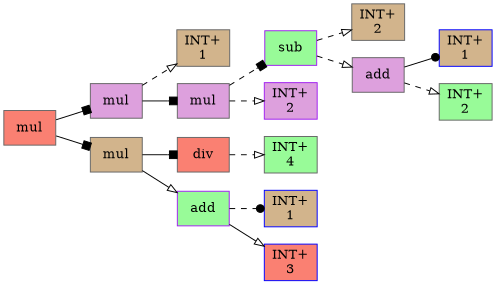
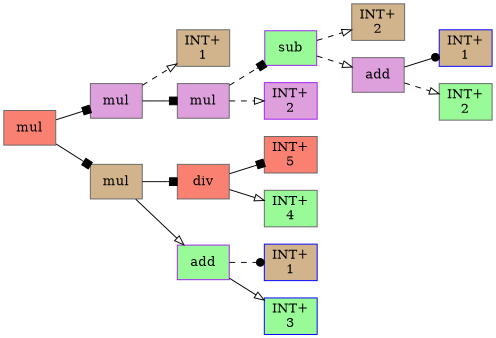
(242, 155) -> (242, 194)
none -> (291, 155)
(291, 262) -> (291, 316)
